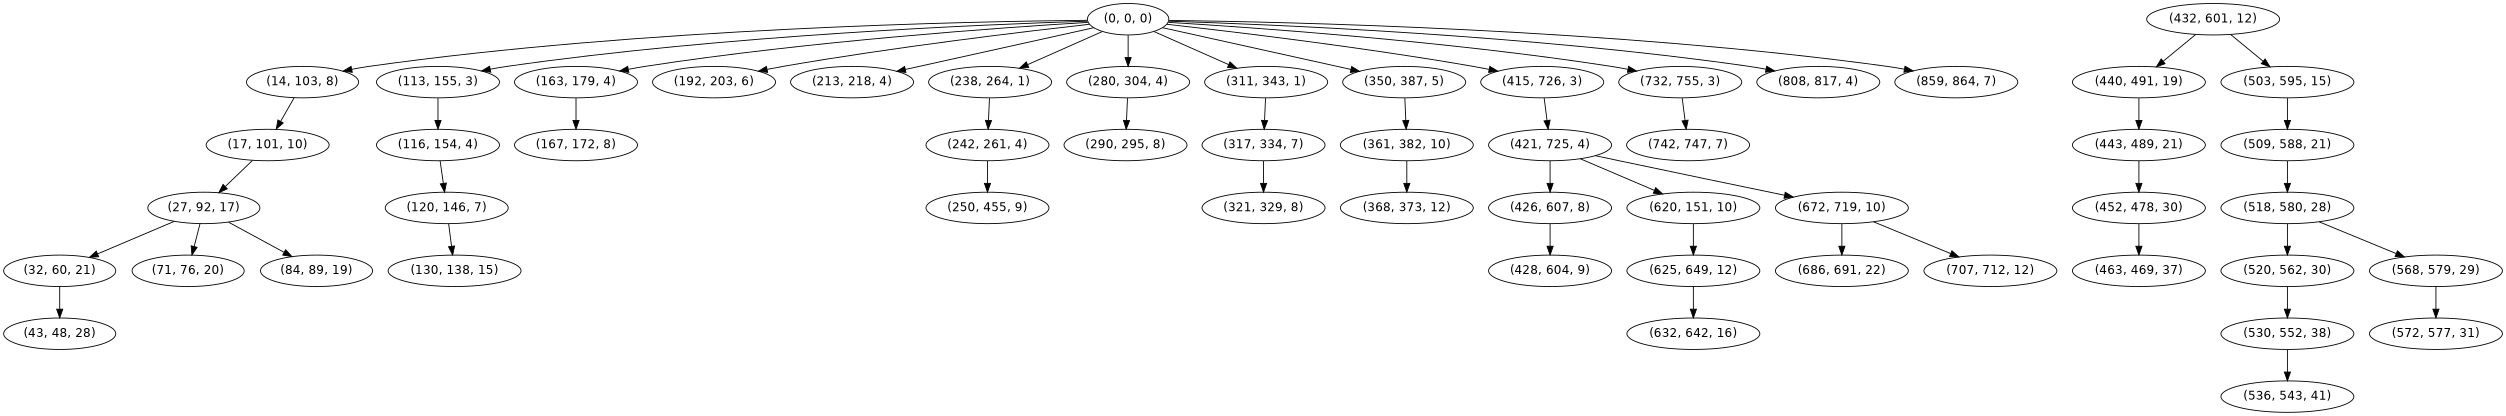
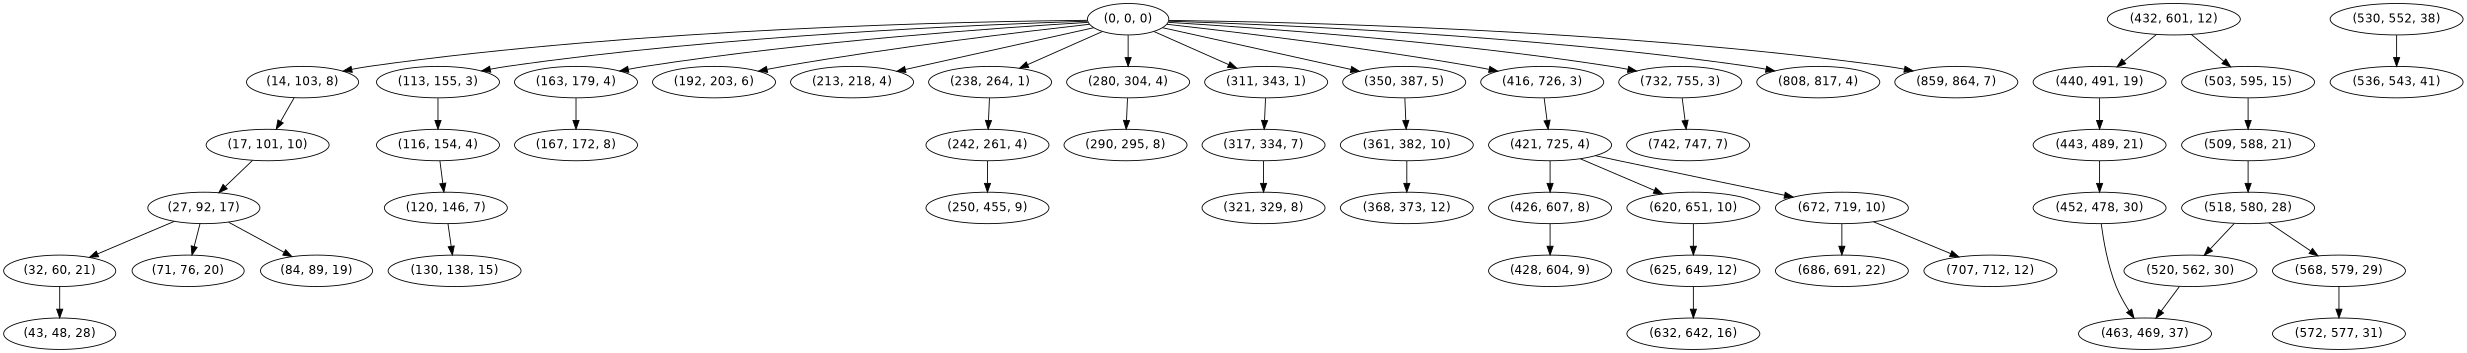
(1542, 82) -> (1542, 82)
(1693, 208) -> (1693, 208)
(2287, 298) -> (2170, 299)
